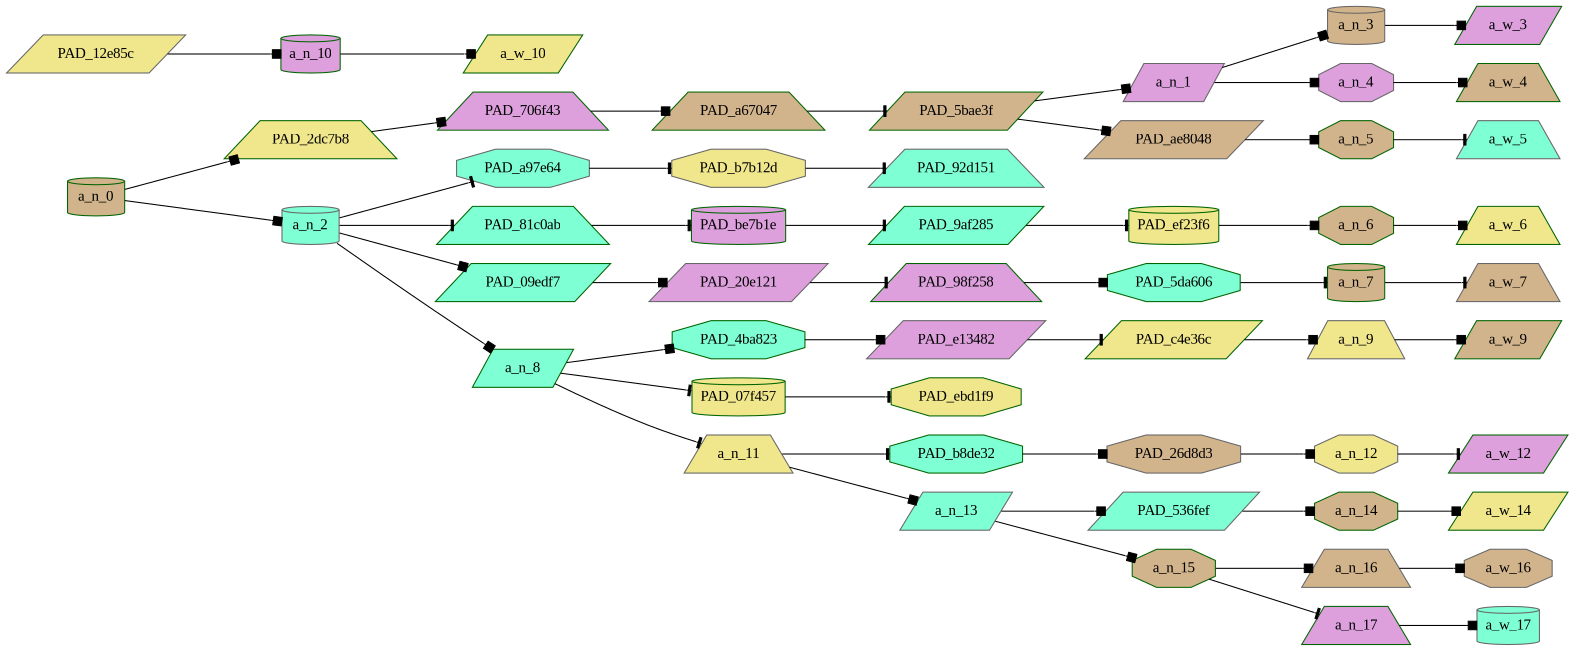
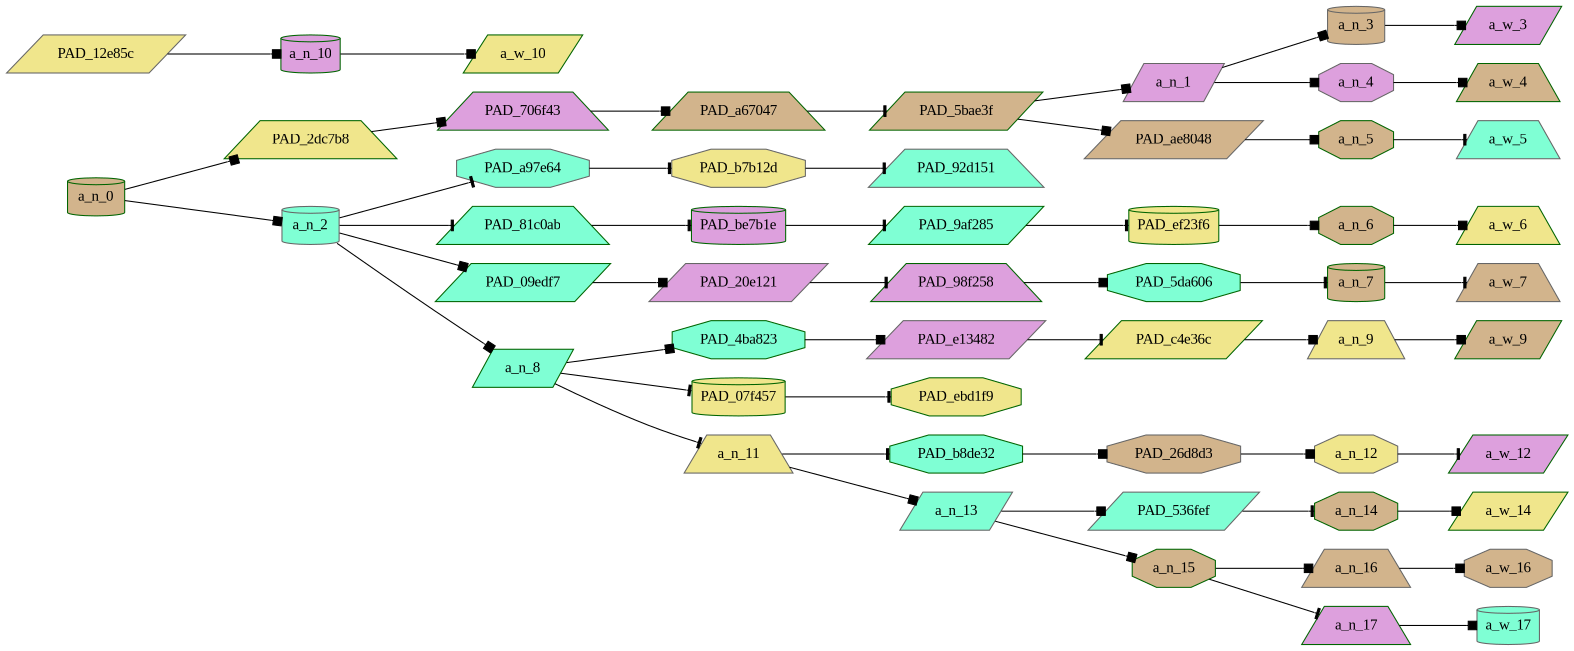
(1273, 511) -> (1276, 511)
